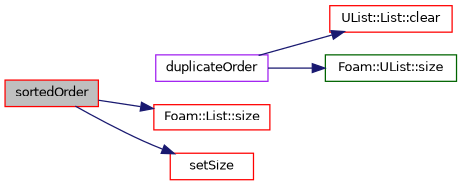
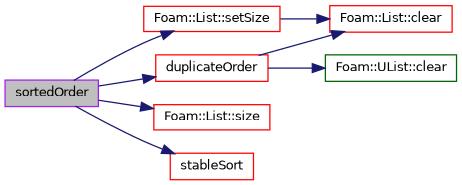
none -> (212, 19)
(391, 19) -> (391, 19)
(212, 68) -> (212, 68)
(391, 68) -> (391, 68)
none -> (121, 82)
(52, 93) -> (52, 93)
(212, 166) -> (212, 166)
